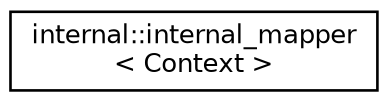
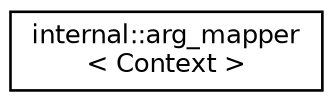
(194, 51) -> (166, 51)
